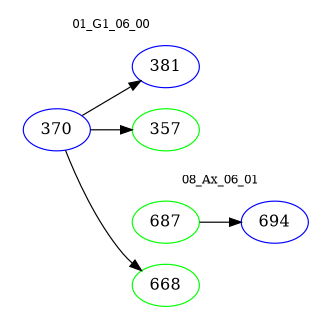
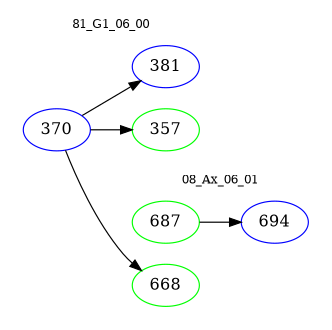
(111, 25) -> (111, 25)
